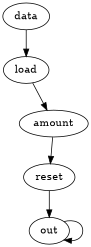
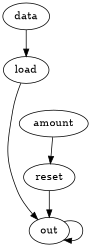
(38, 93) -> (8, 151)
